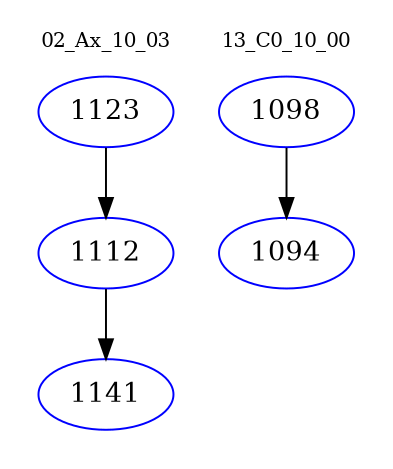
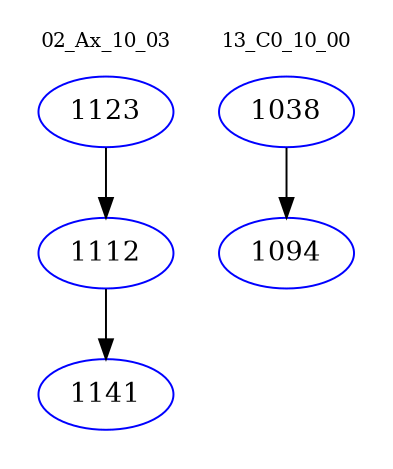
(287, 112) -> (287, 112)
